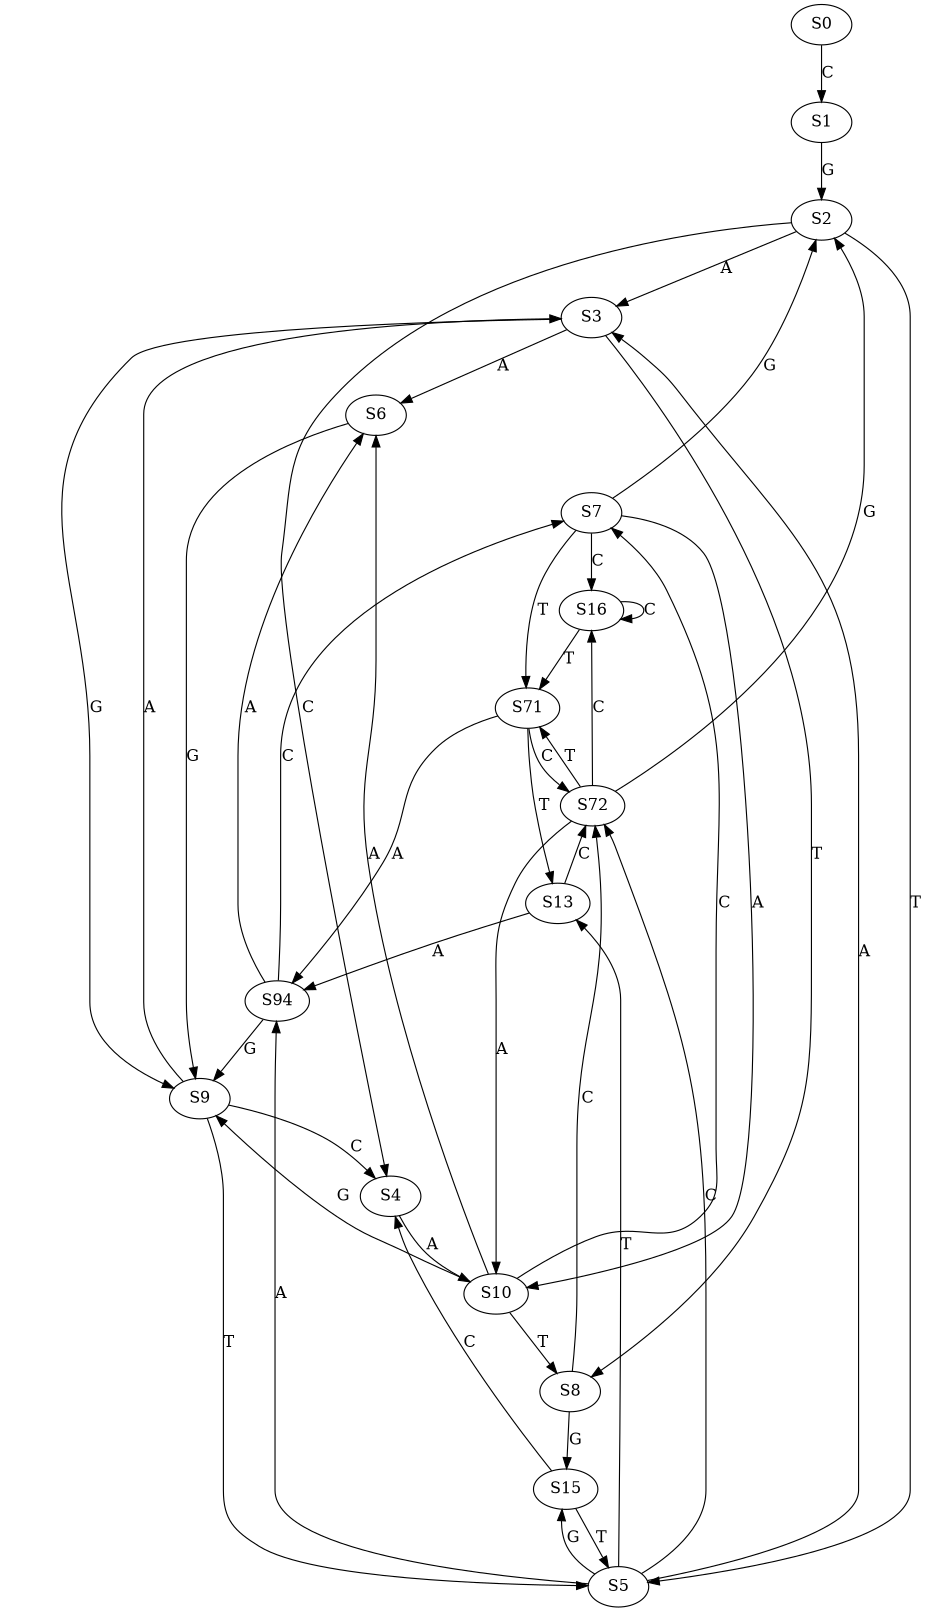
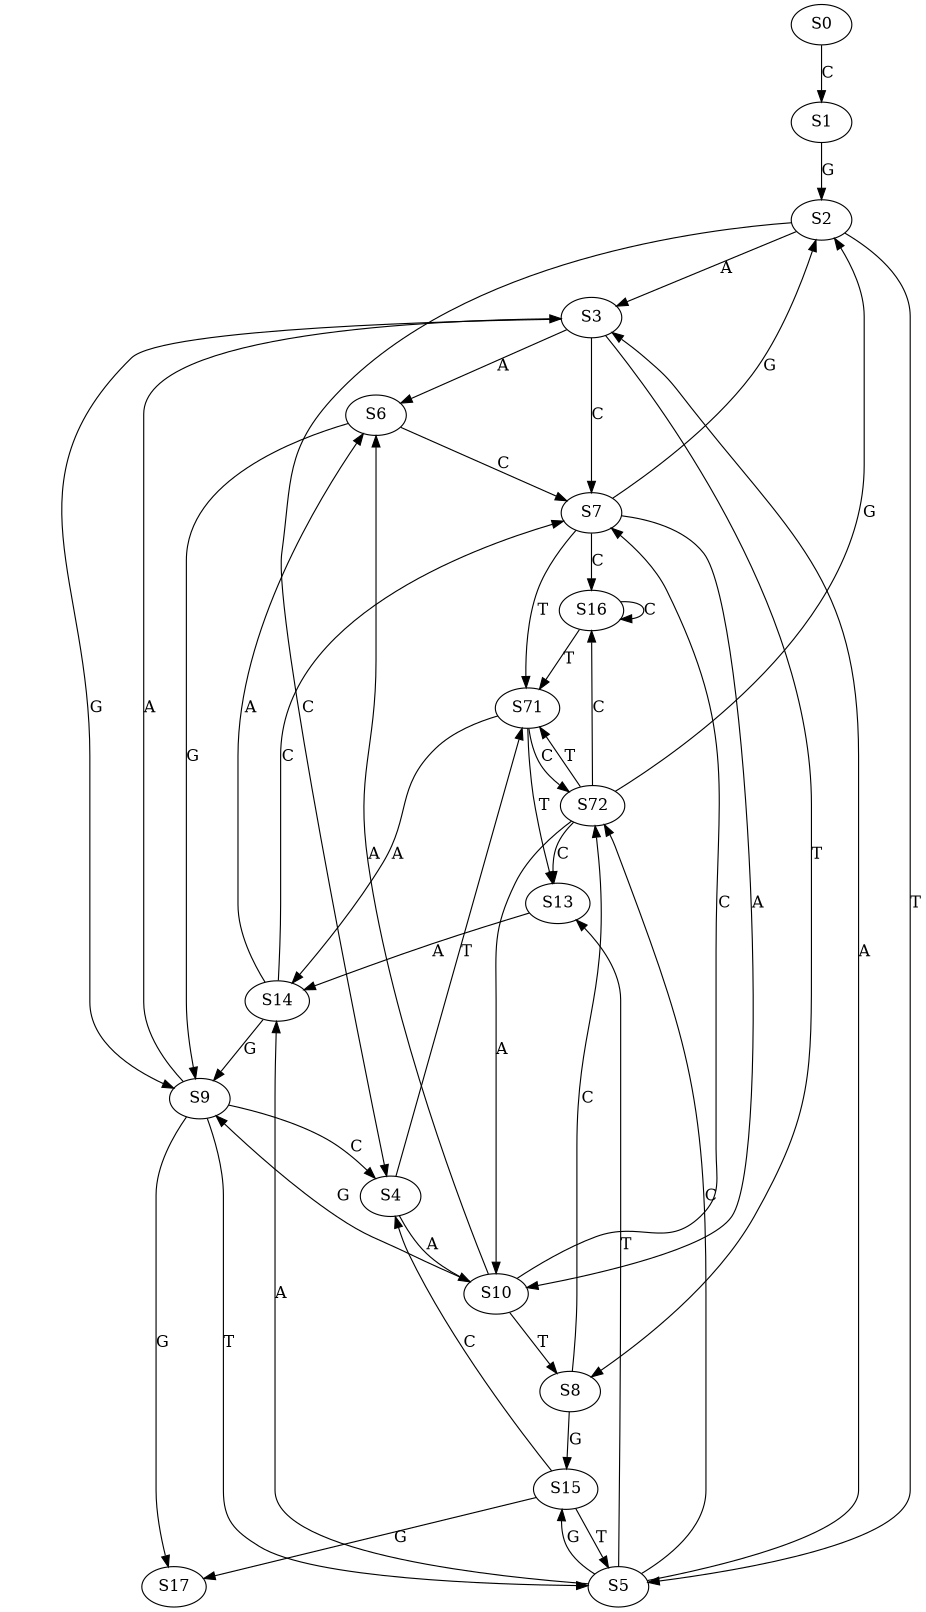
none -> (591, 409)
none -> (479, 462)
(573, 860) -> (557, 844)
none -> (457, 958)
(277, 1001) -> (277, 1001)
none -> (174, 1587)
